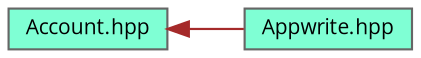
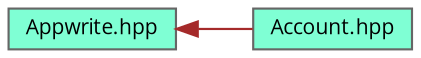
(217, 29) -> (225, 29)
